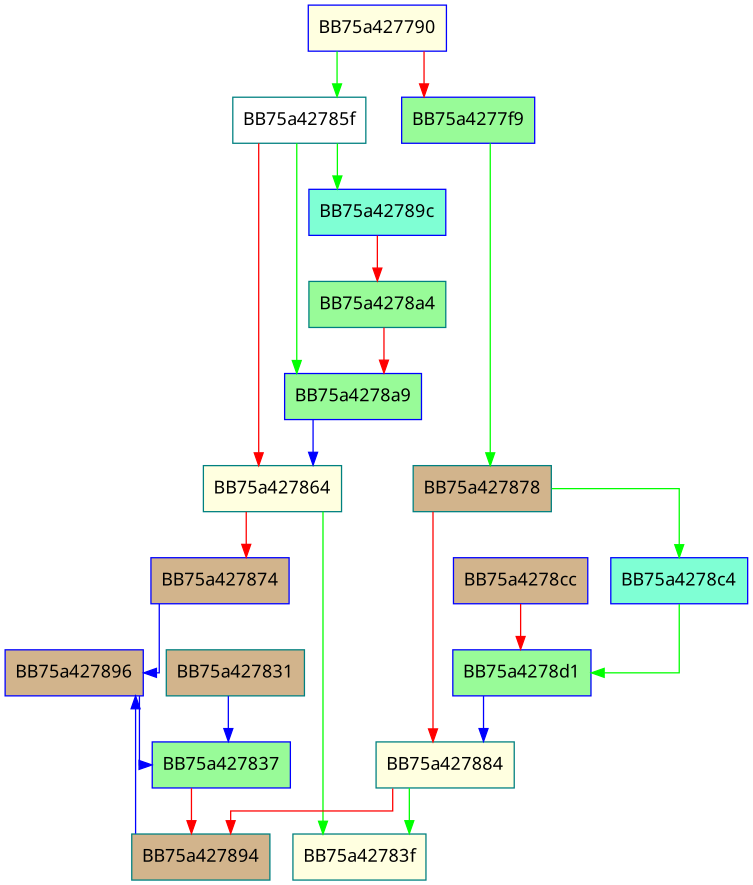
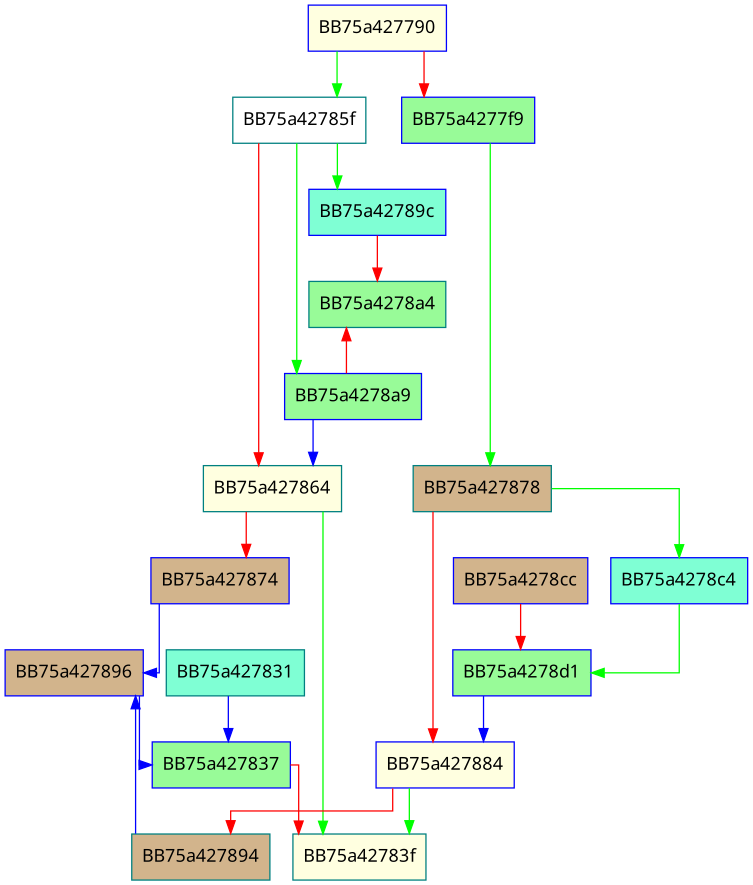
(384, 344) -> (346, 357)
(235, 673) -> (235, 673)
(445, 765) -> (445, 765)
(191, 804) -> (299, 789)
